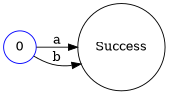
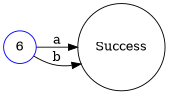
(20, 47) -> (20, 47)
